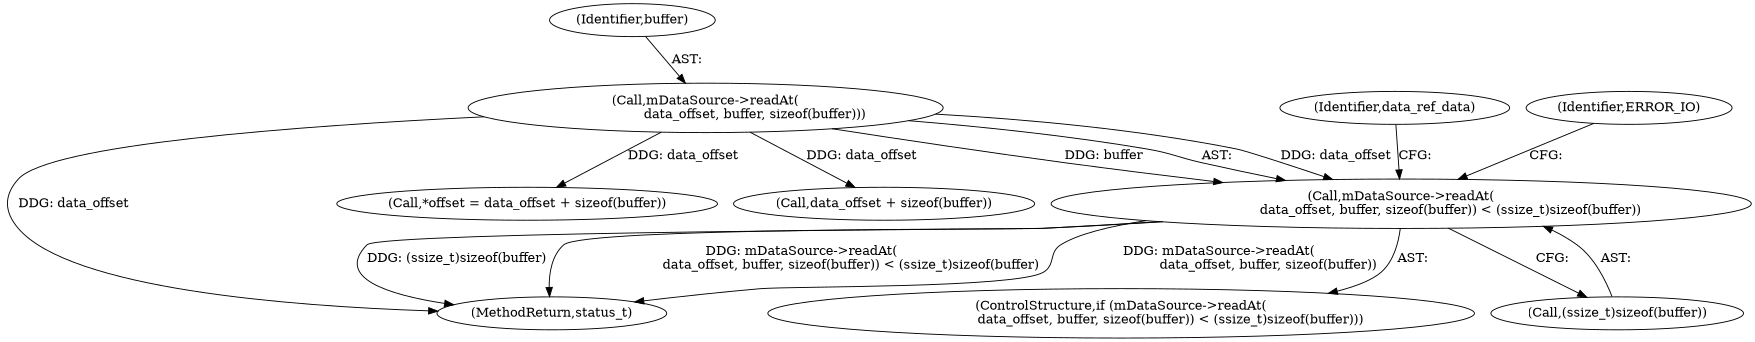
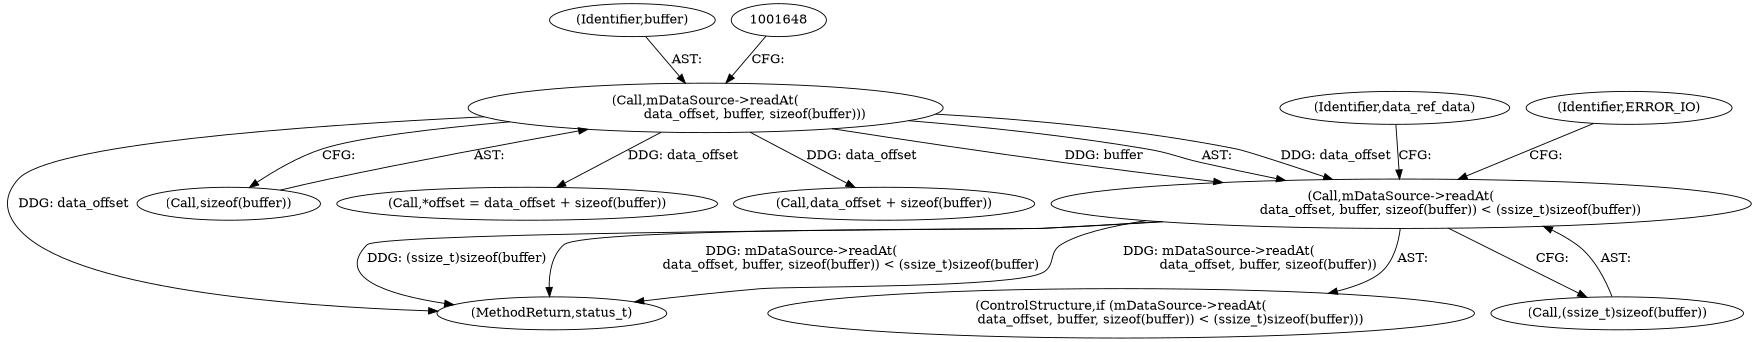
none -> (779, 20)
none -> (229, 204)
